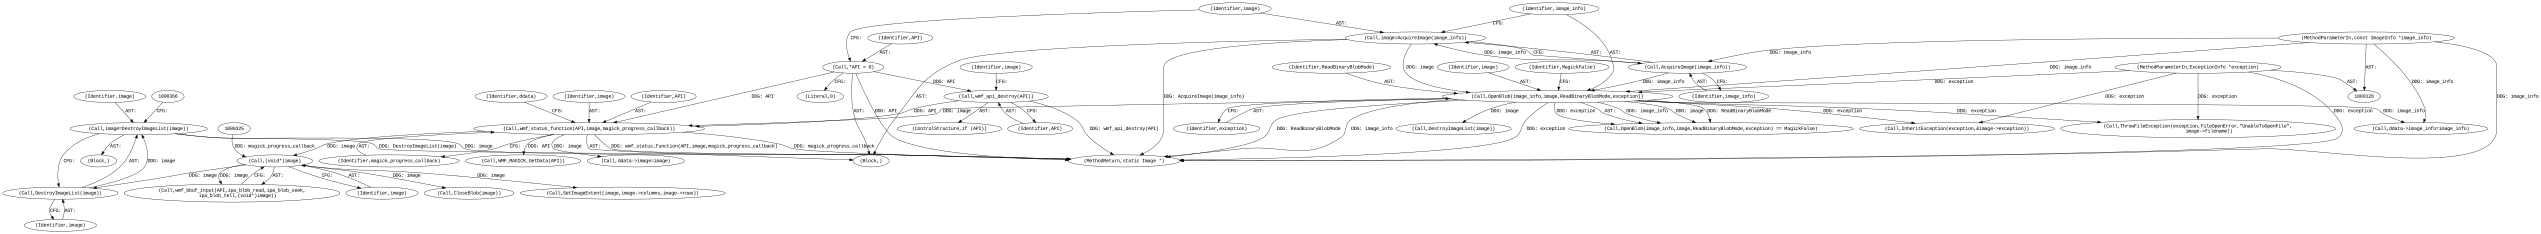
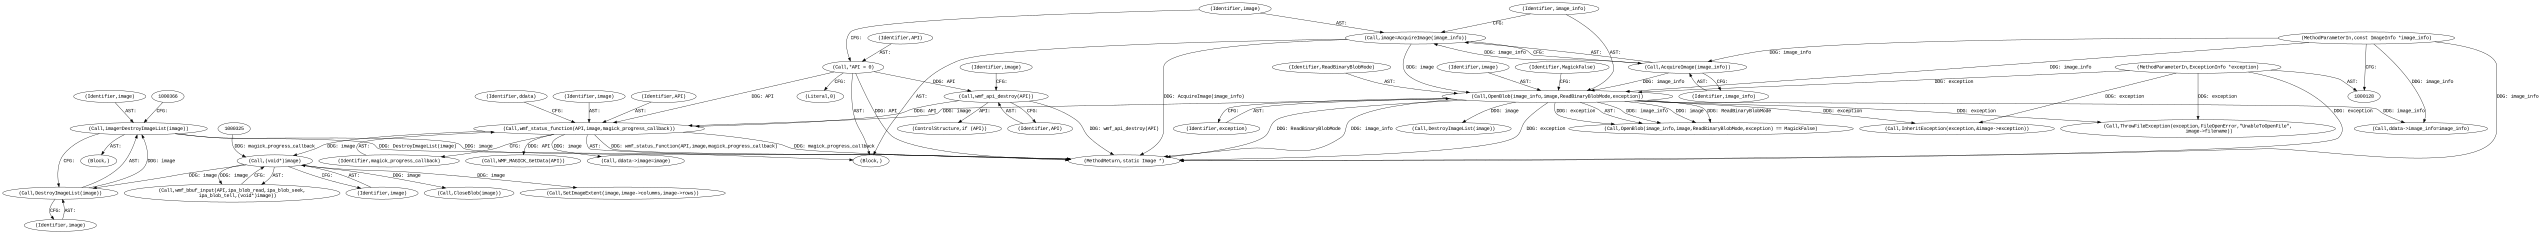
(2372, 67) -> (2372, 67)
(986, 111) -> (986, 111)
